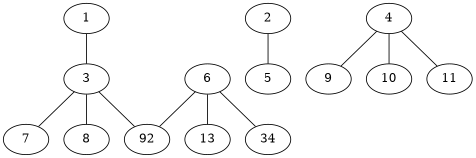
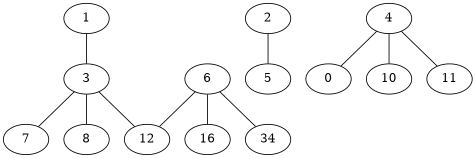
(329, 79) -> (329, 79)
(147, 139) -> (147, 139)
(208, 139) -> (208, 139)
